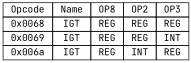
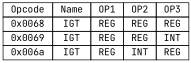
(107, 10) -> (107, 10)
